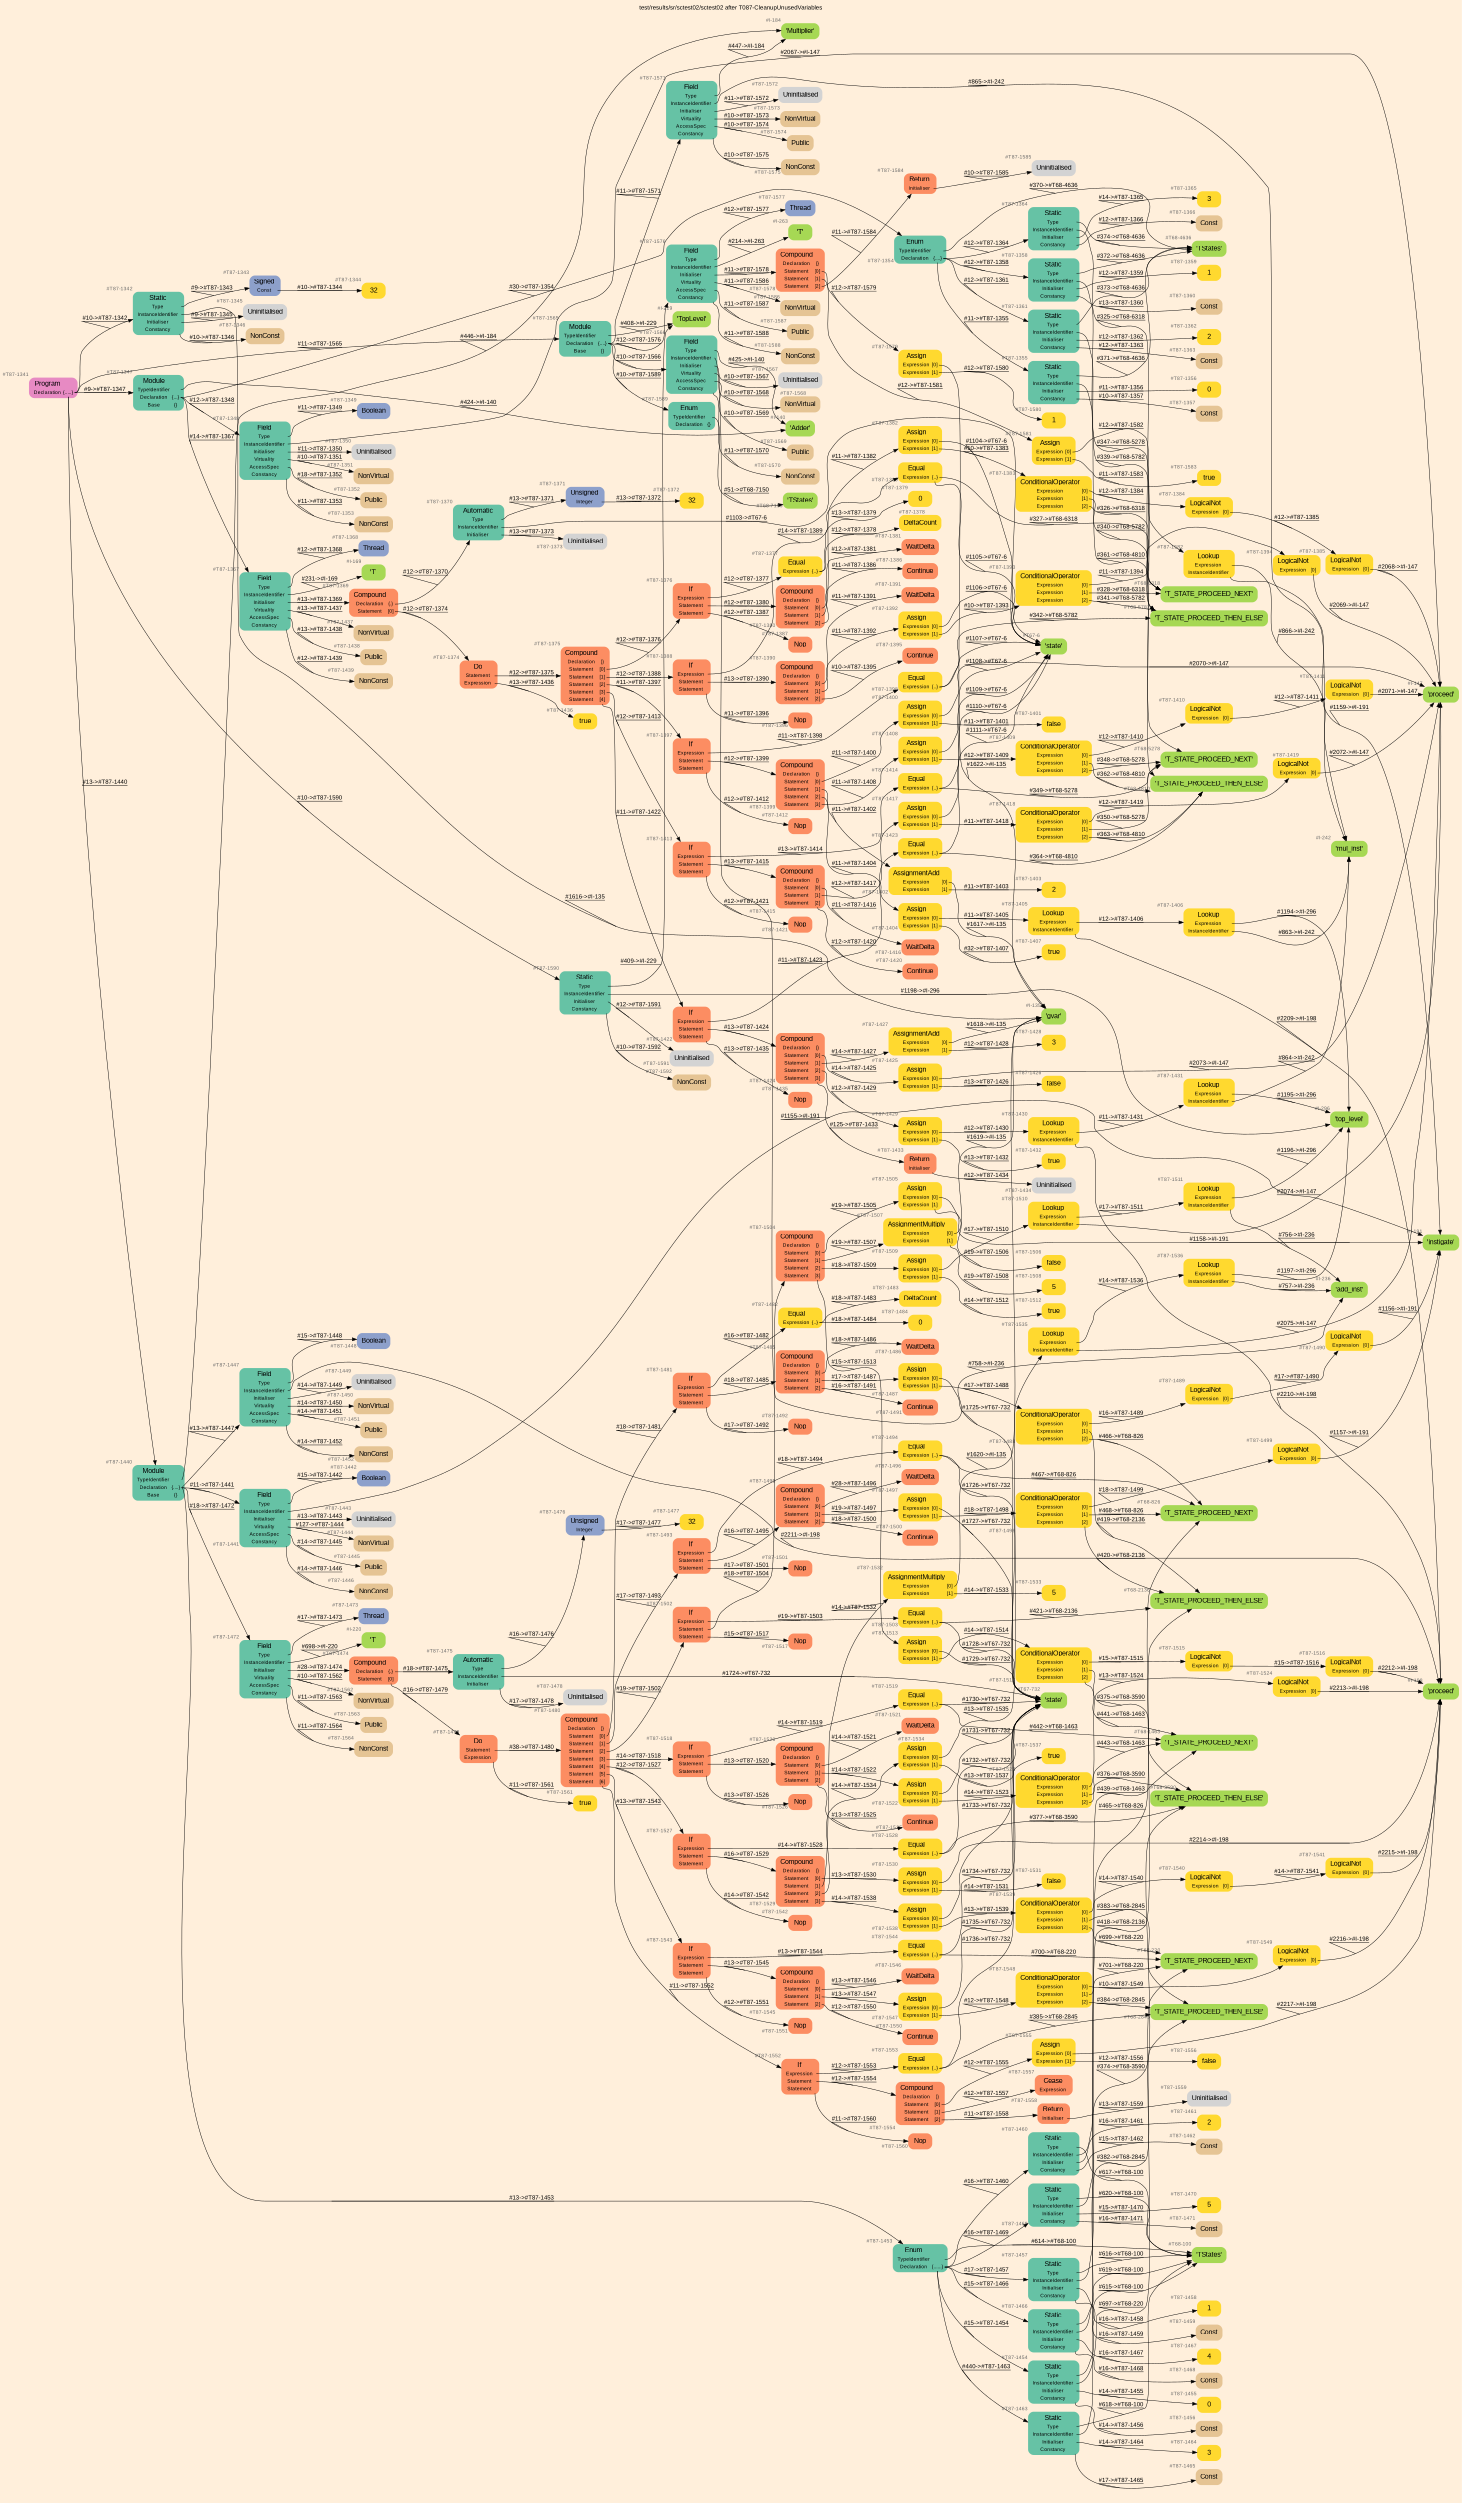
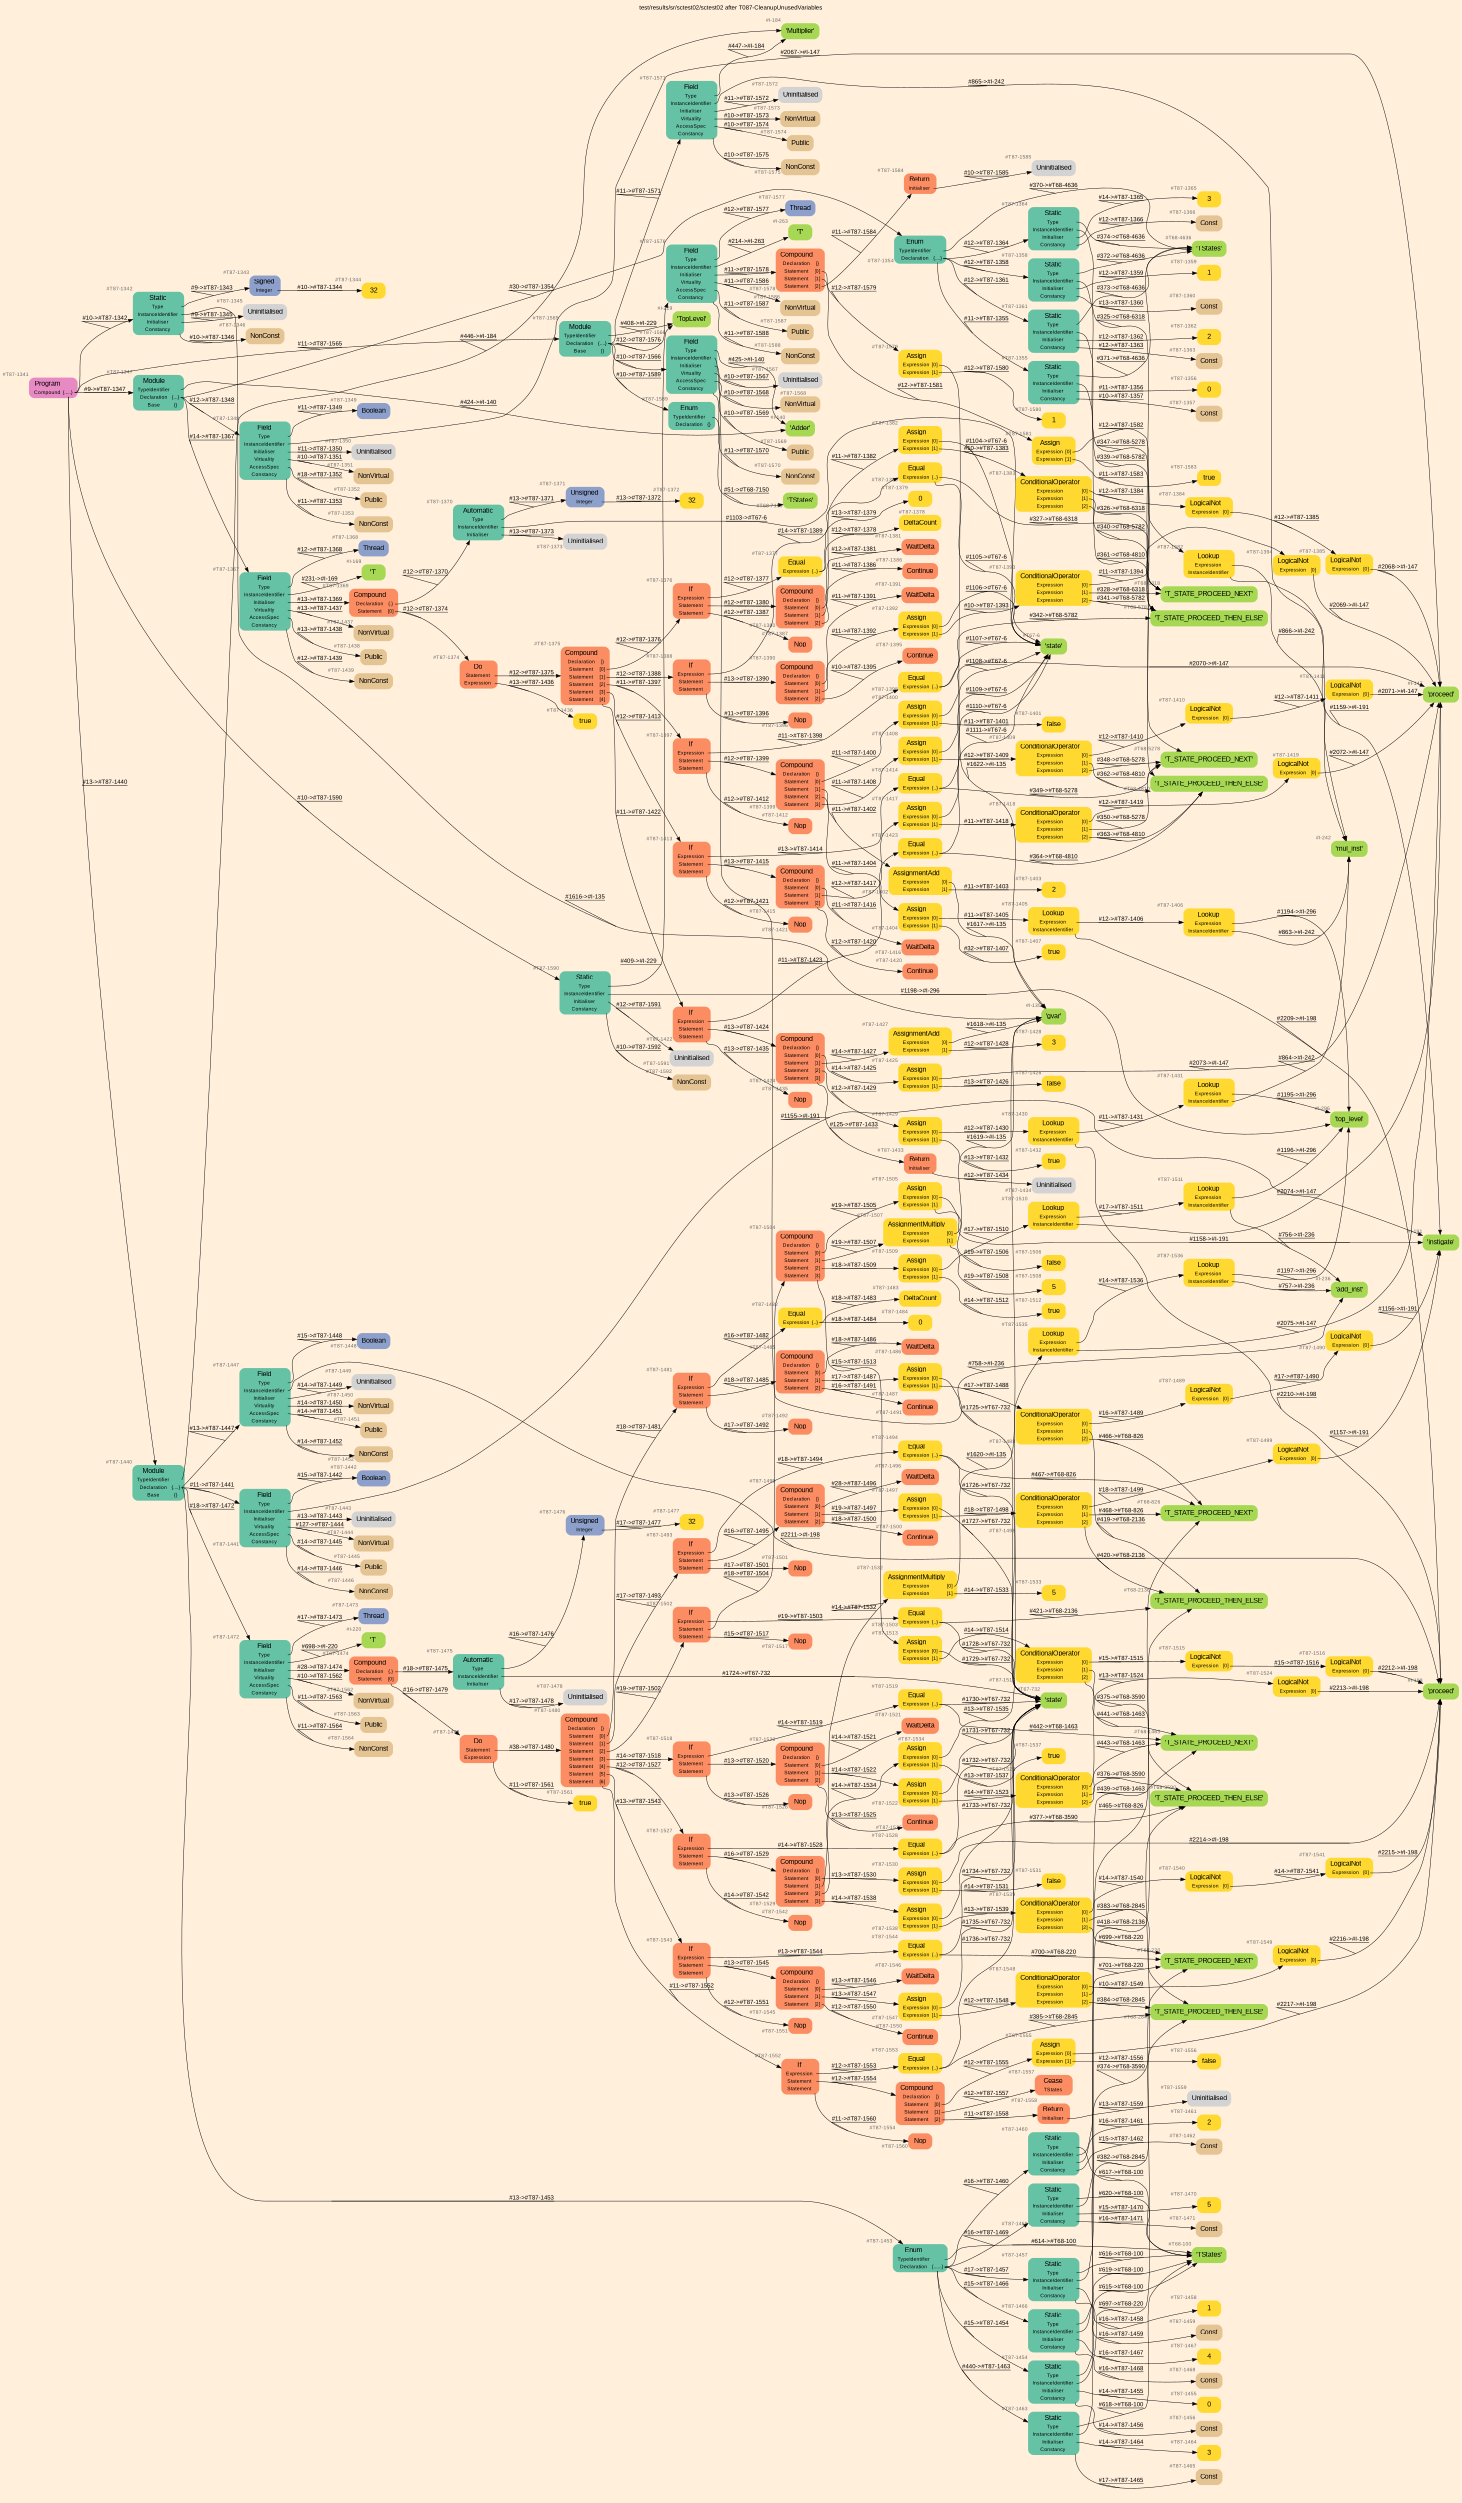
(264, 290) -> (264, 290)
(47, 392) -> (47, 392)
(1053, 2090) -> (1053, 2090)
